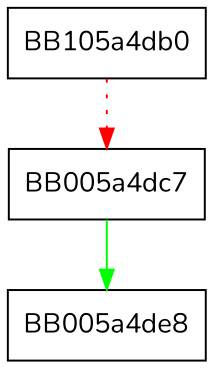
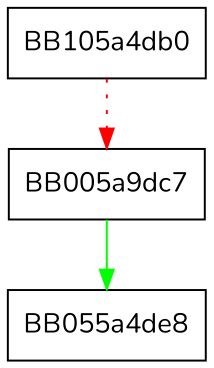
(107, 184) -> (107, 184)
(107, 325) -> (107, 325)
